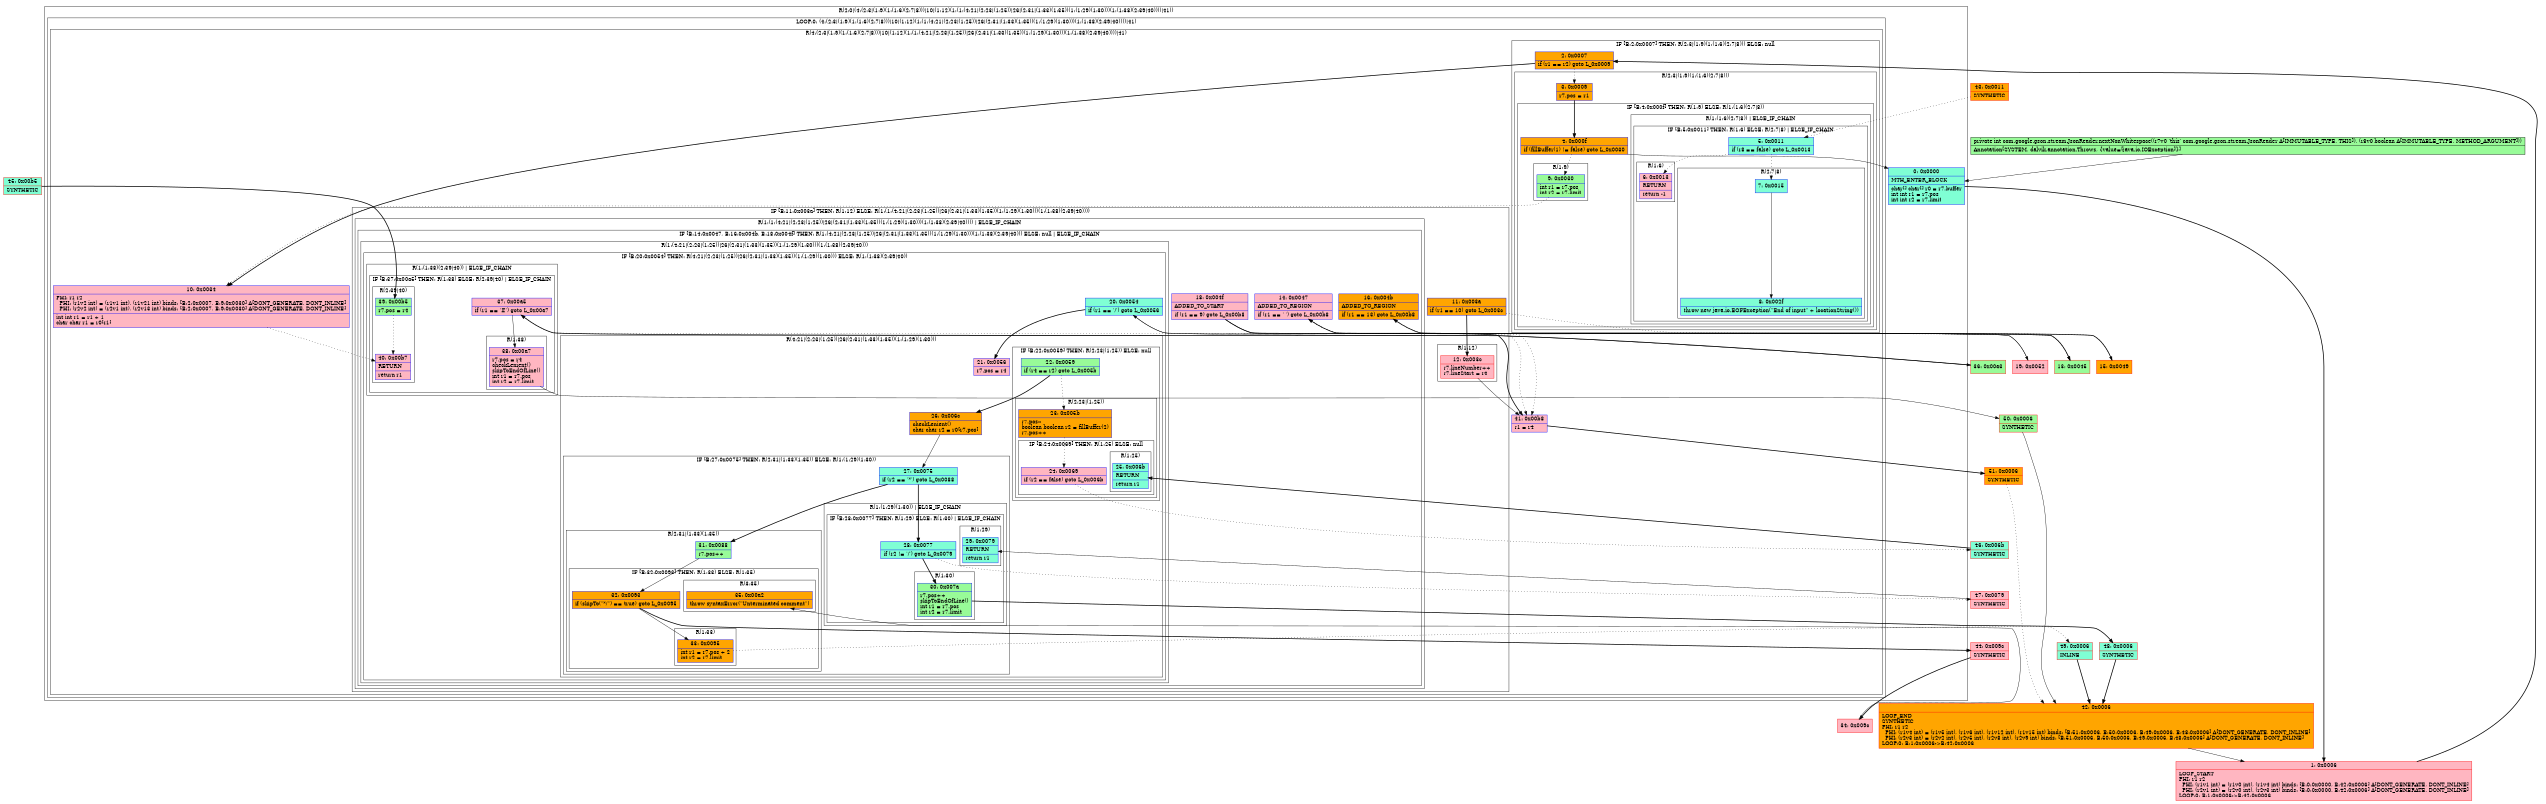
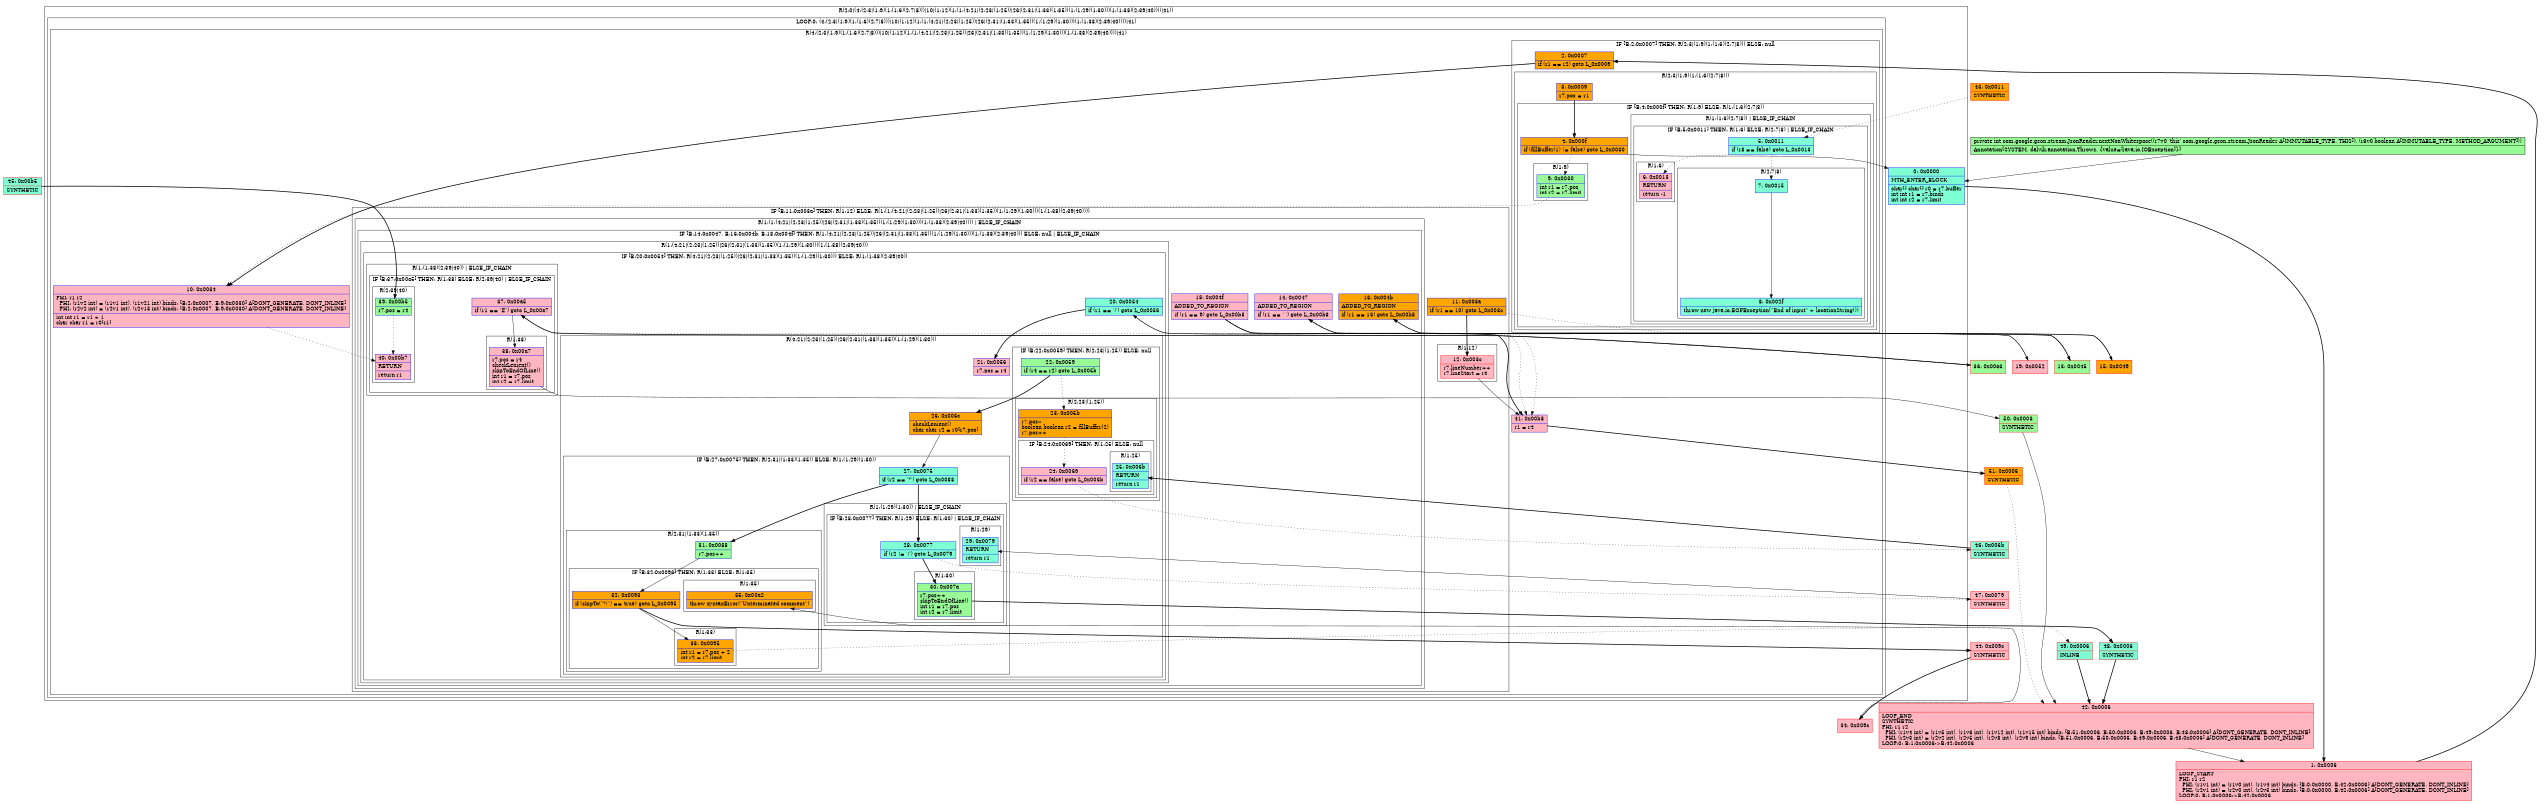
(1574, 74) -> none
(1915, 195) -> (1918, 195)
(1199, 306) -> (1202, 306)
(750, 584) -> (750, 584)
(2096, 726) -> (2096, 726)
